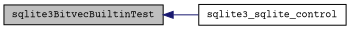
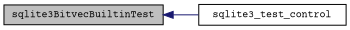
(272, 15) -> (272, 15)
